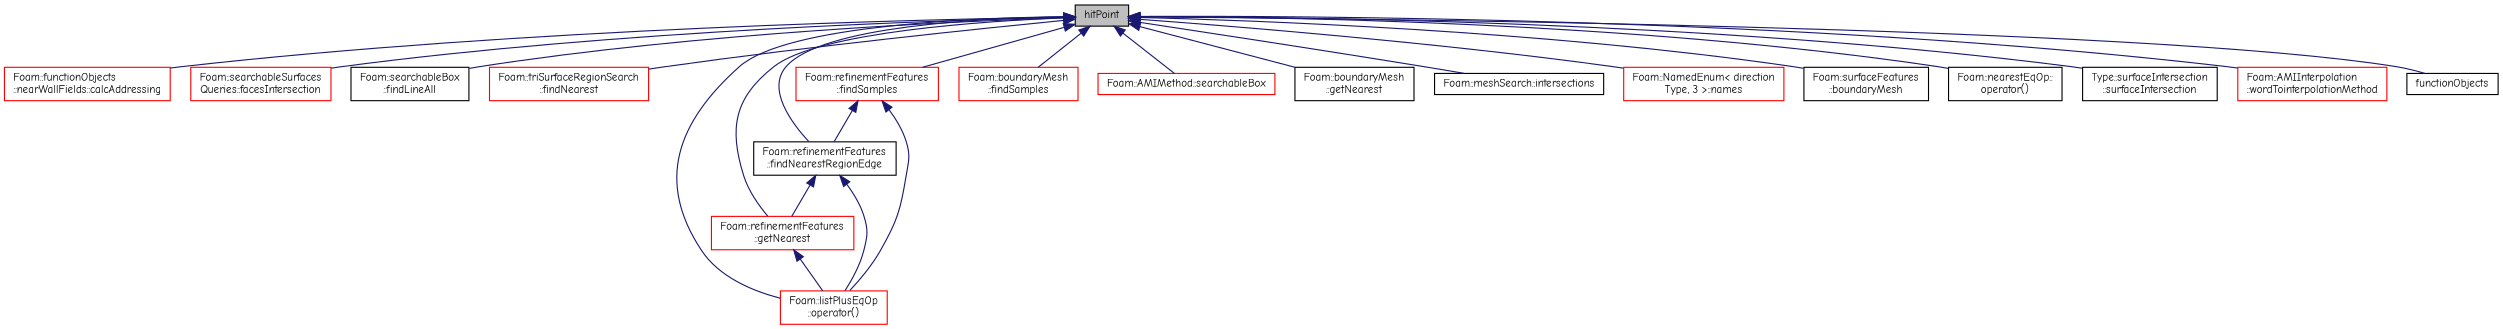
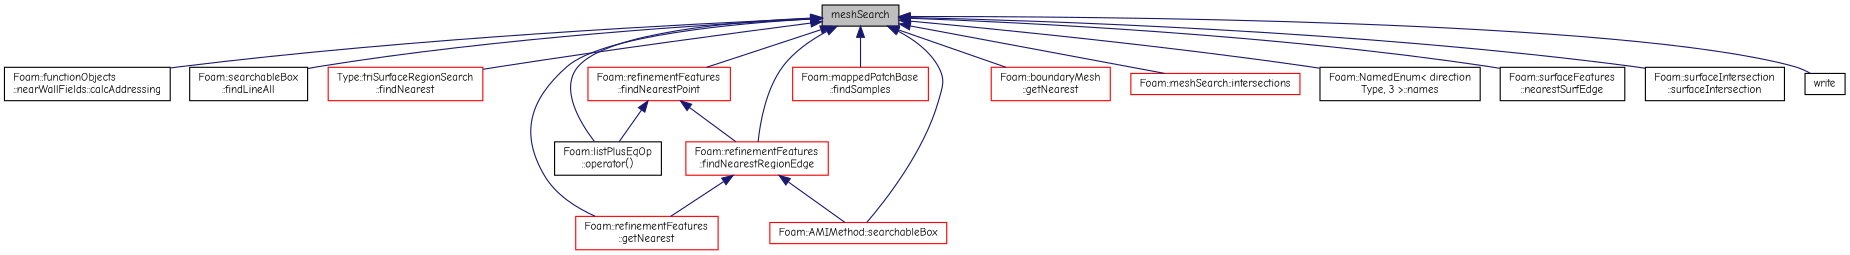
(1102, 16) -> (861, 16)
(87, 84) -> (87, 84)
(261, 84) -> none
(569, 84) -> (406, 84)
(867, 84) -> (659, 84)
(1018, 84) -> (861, 84)
(1354, 84) -> (1051, 84)
(1519, 84) -> (1215, 84)
(1704, 84) -> (1400, 84)
(1866, 84) -> (1563, 84)
(2005, 84) -> none
(2150, 84) -> (1715, 84)
(2312, 84) -> none
(2453, 84) -> (1825, 84)
(825, 159) -> (757, 159)
(867, 237) -> (817, 202)
(811, 275) -> none
(834, 308) -> (608, 159)
